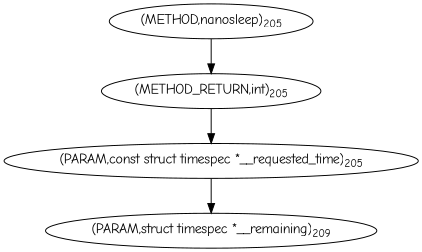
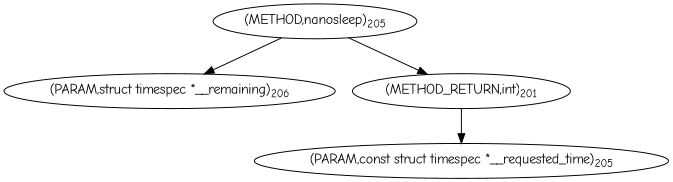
(279, 90) -> (529, 90)
(211, 191) -> (247, 54)
(322, 229) -> (280, 90)
